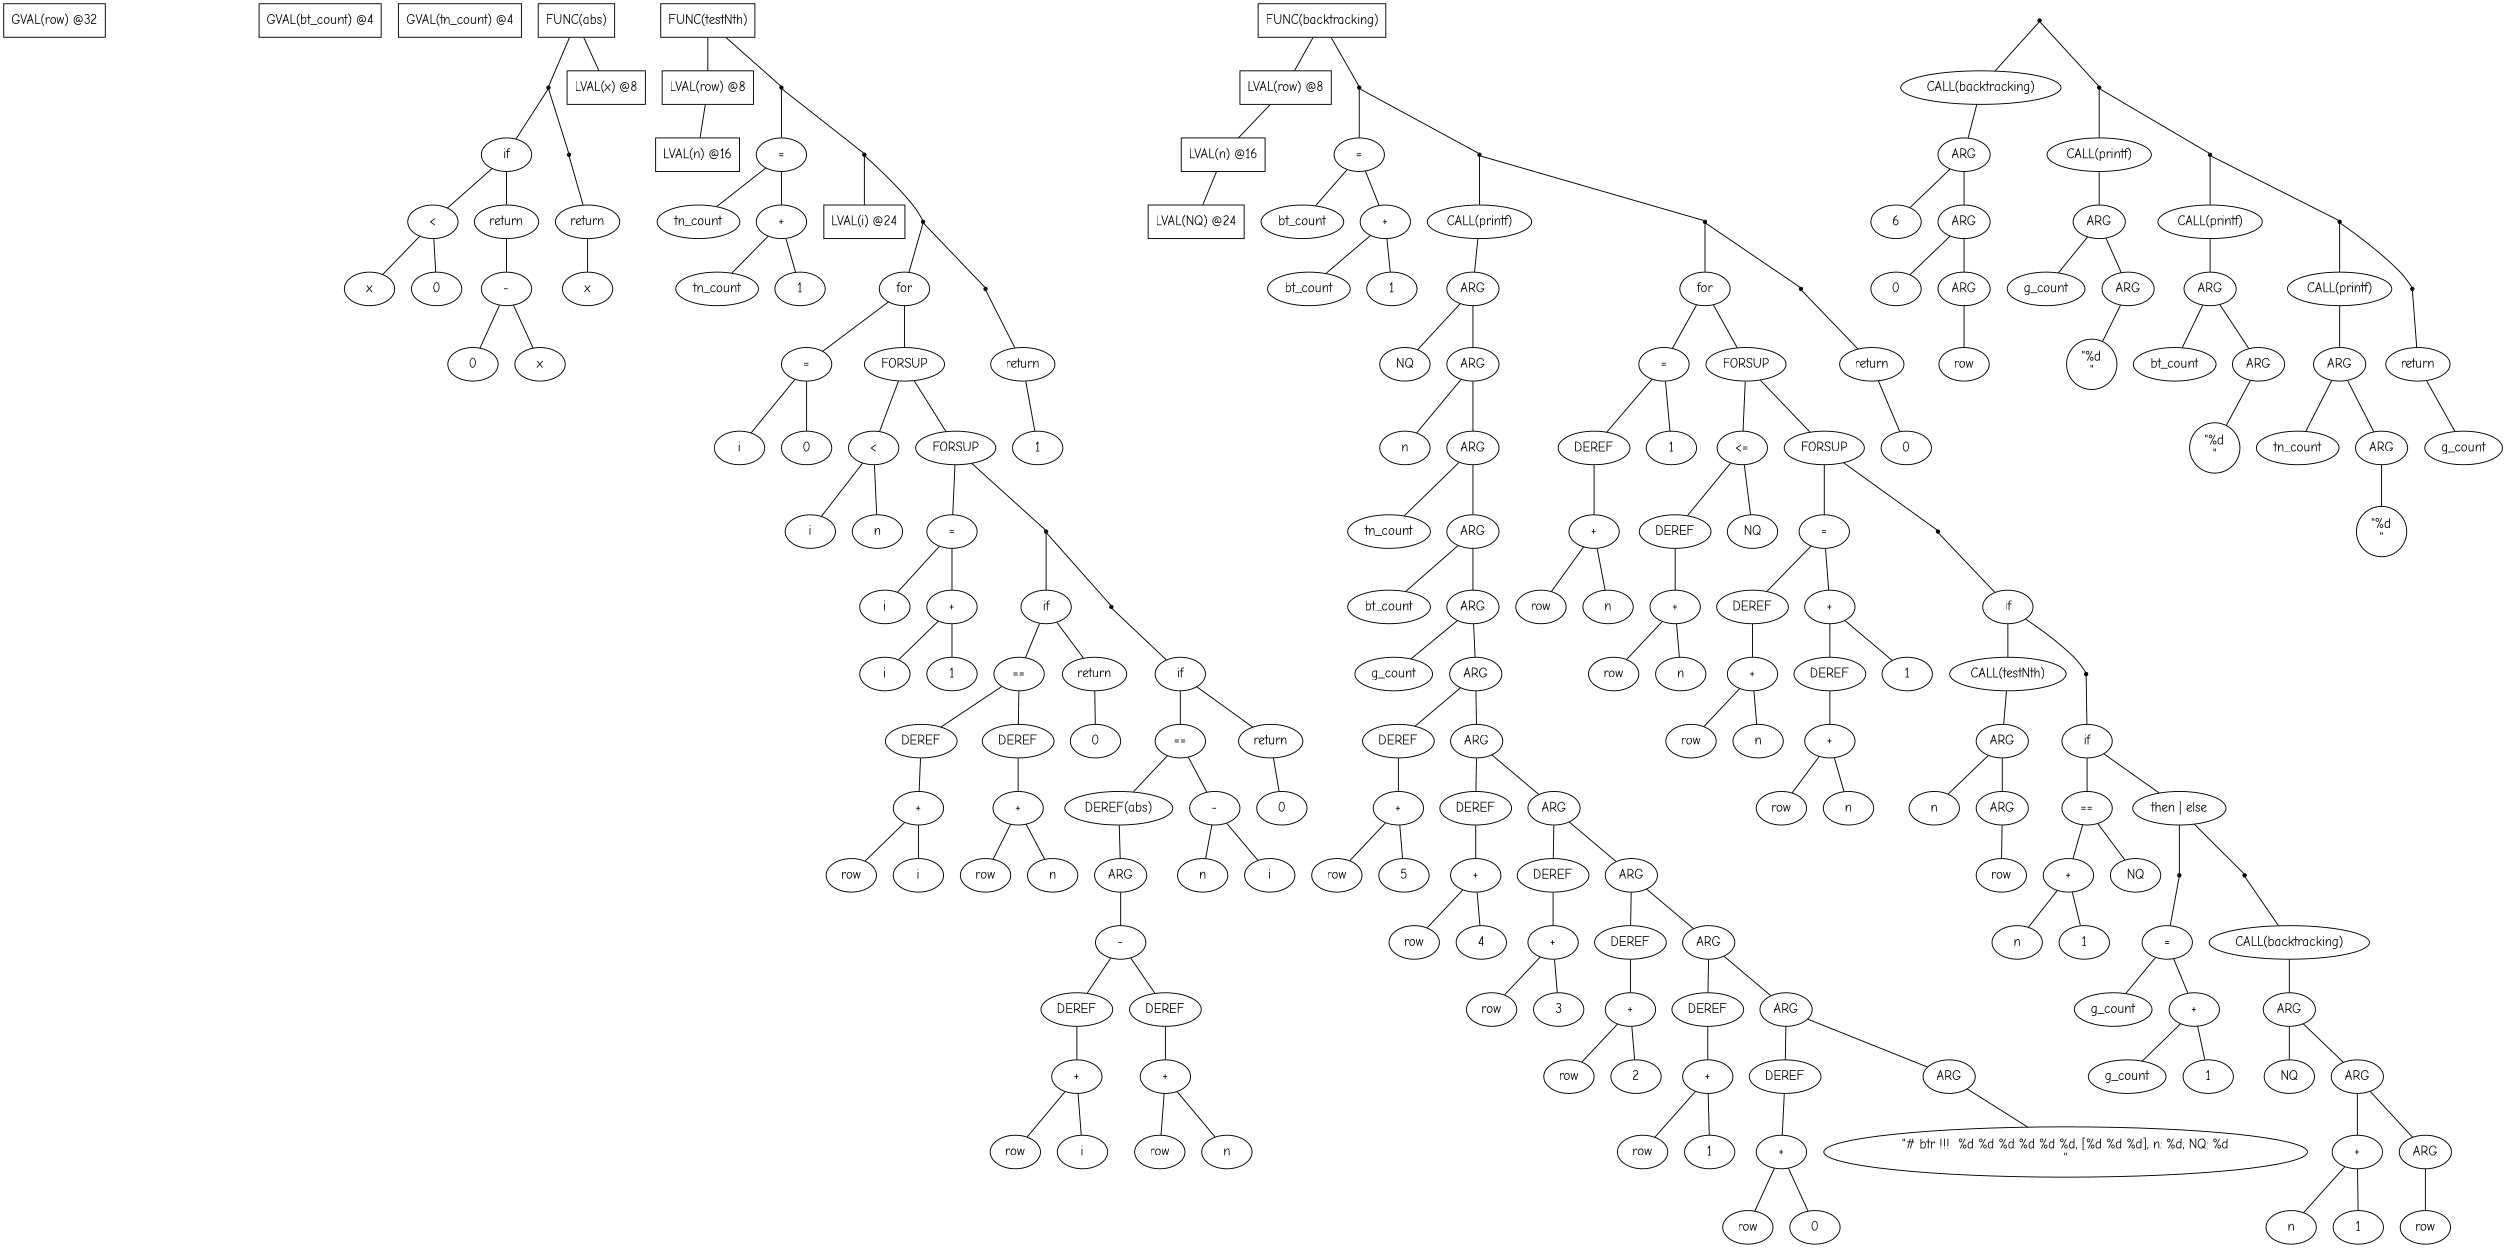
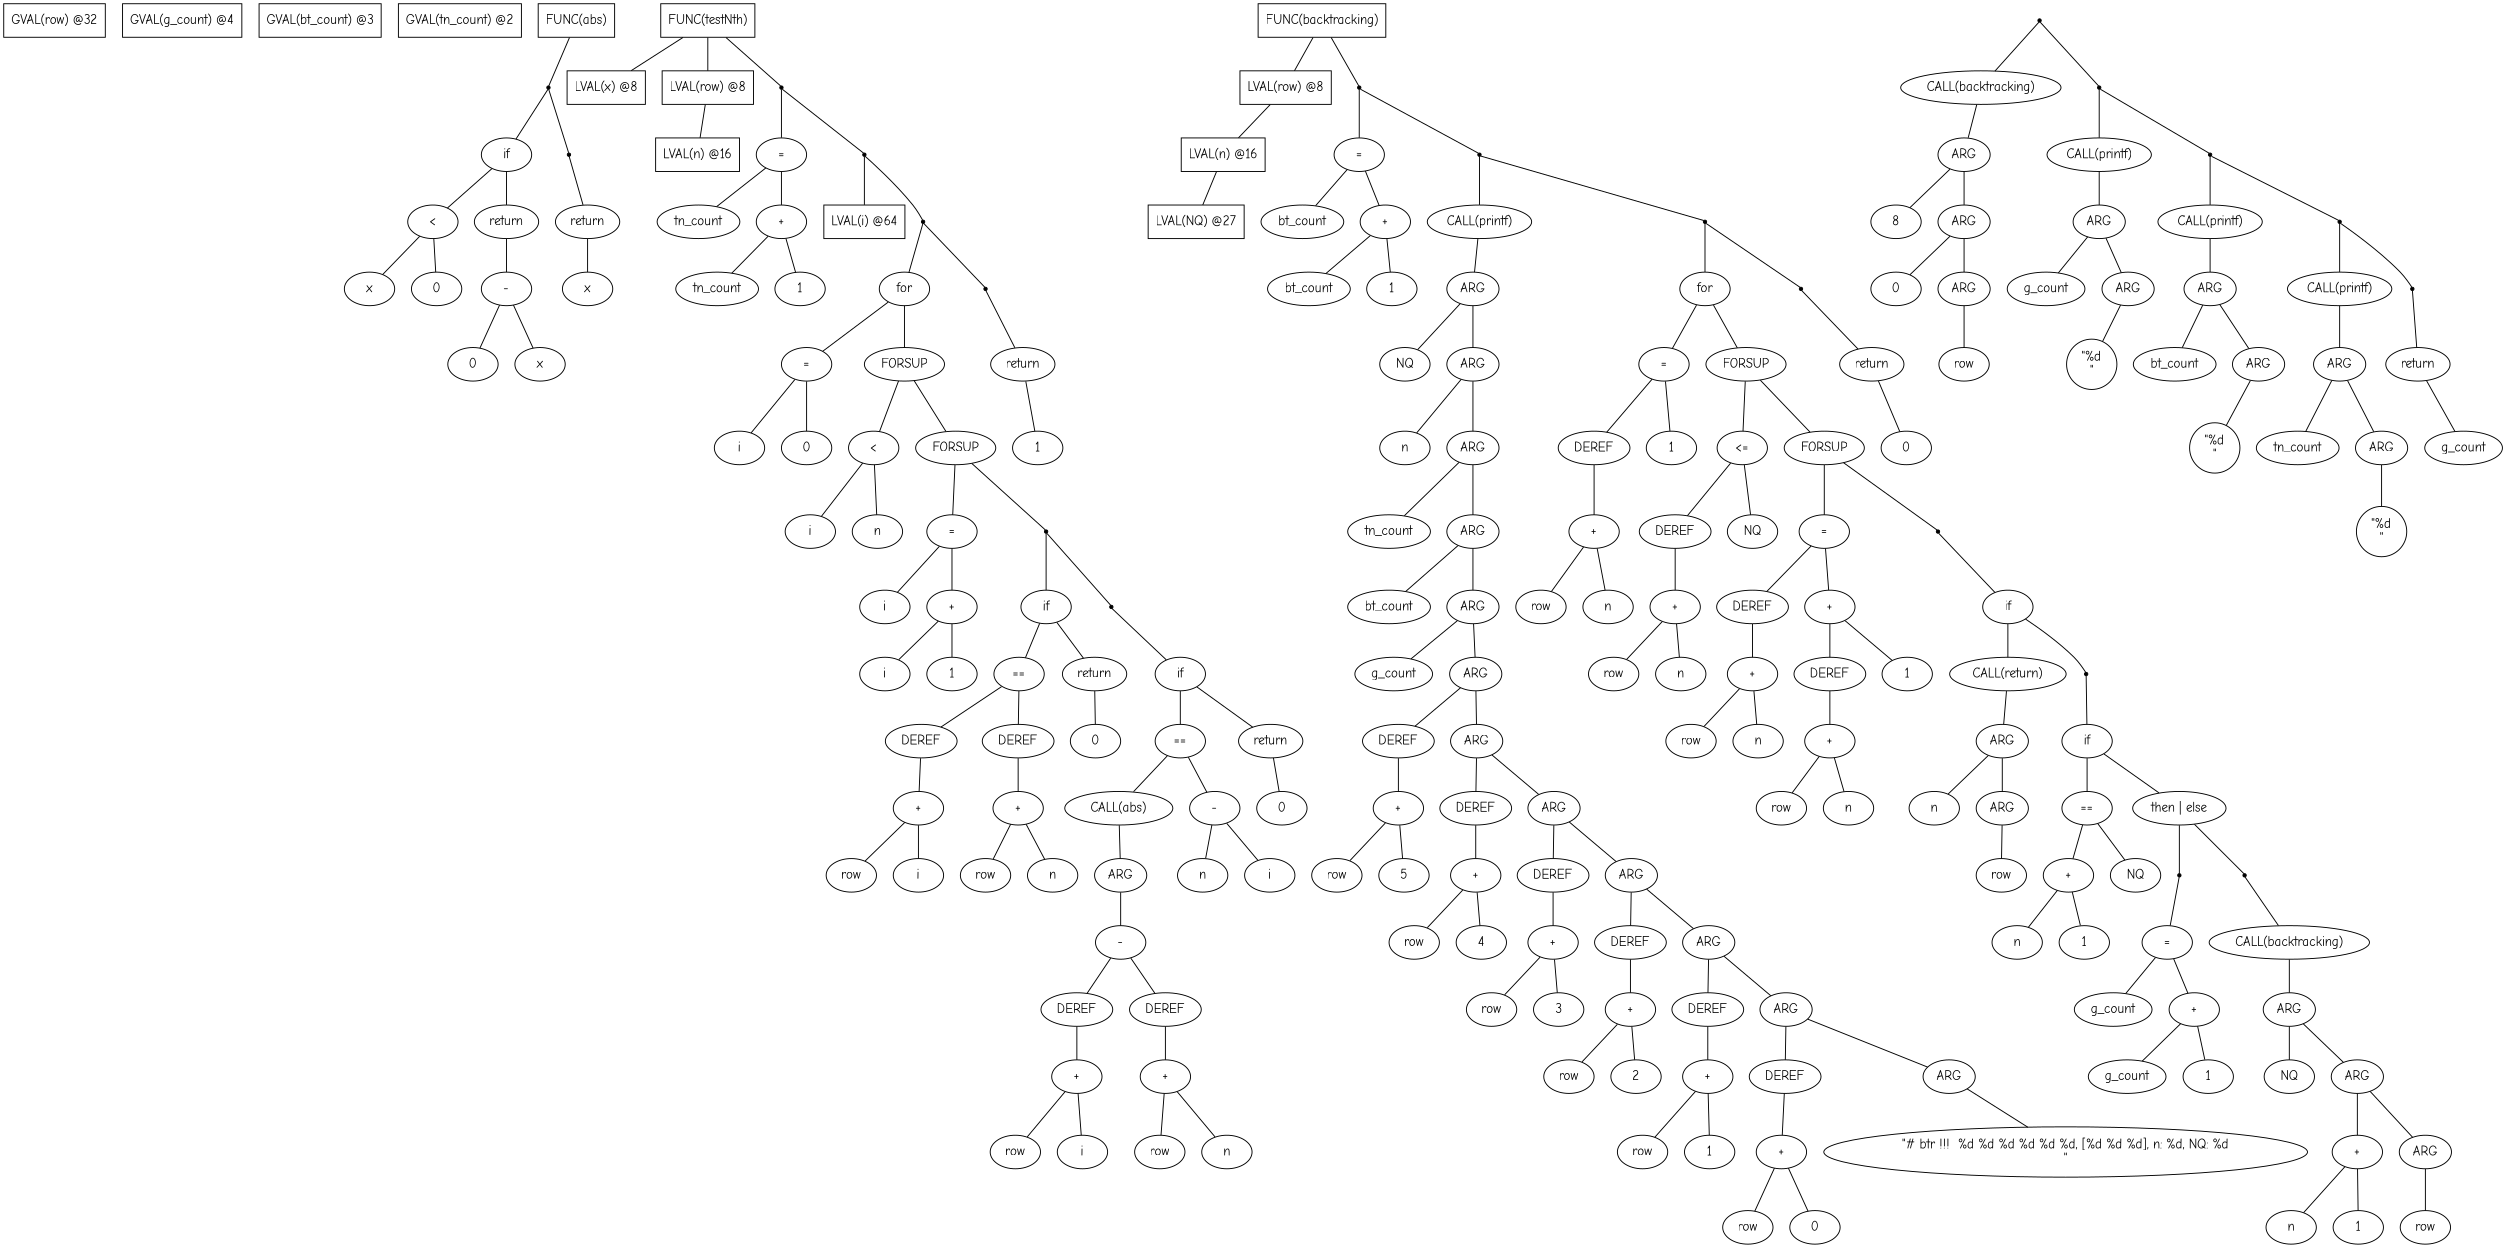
none -> (182, 21)
(320, 21) -> (320, 21)
(460, 21) -> (460, 21)
(591, 54) -> (657, 54)
(864, 222) -> (864, 222)
(1196, 222) -> (1196, 222)
(1896, 222) -> (1896, 222)
(2008, 674) -> (2008, 674)
(1119, 808) -> (1119, 808)
